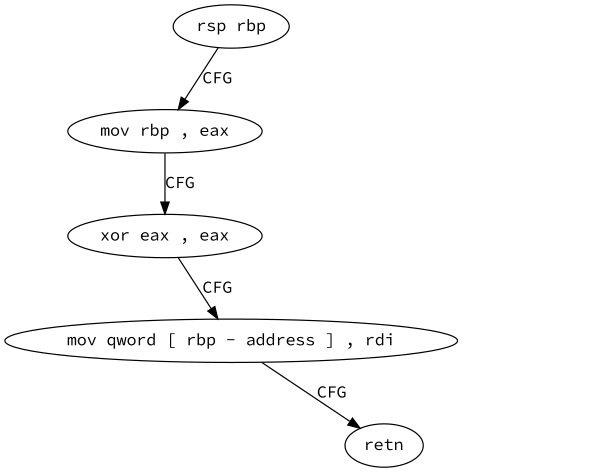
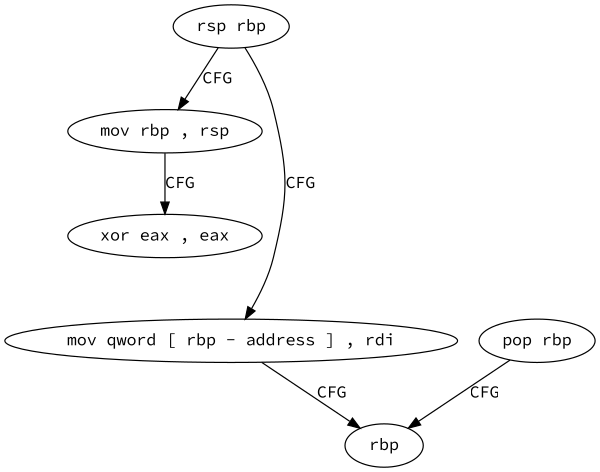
(165, 131) -> (165, 131)
(195, 283) -> (285, 177)
none -> (537, 341)
(384, 446) -> (384, 446)
